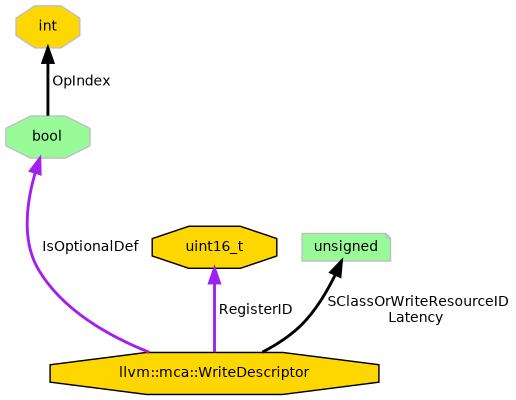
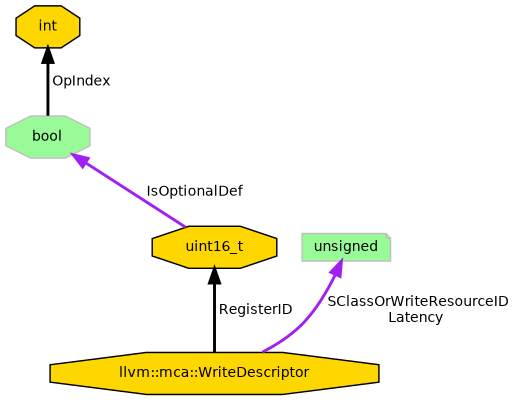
(48, 27) -> (48, 27)
(50, 286) -> (136, 195)
(215, 318) -> (215, 318)
(306, 320) -> (306, 320)
